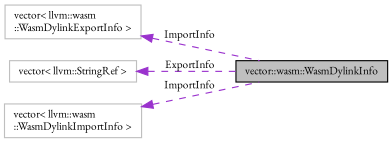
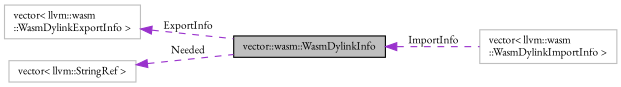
(189, 35) -> (187, 26)
(189, 65) -> (187, 51)
(206, 93) -> (438, 47)
